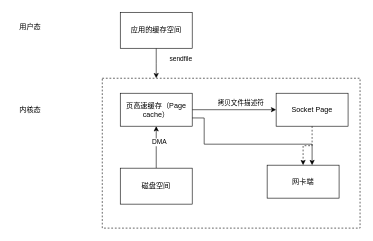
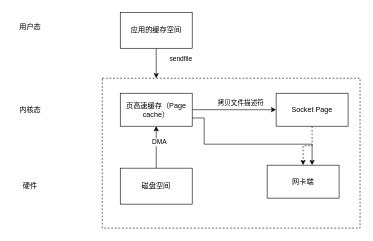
none -> (30, 186)
